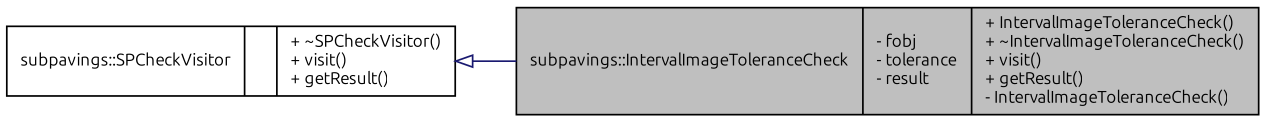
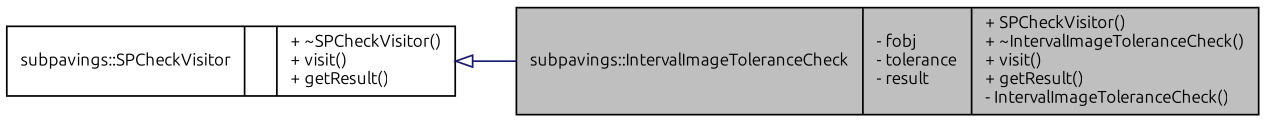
(1110, 23) -> (1056, 23)
